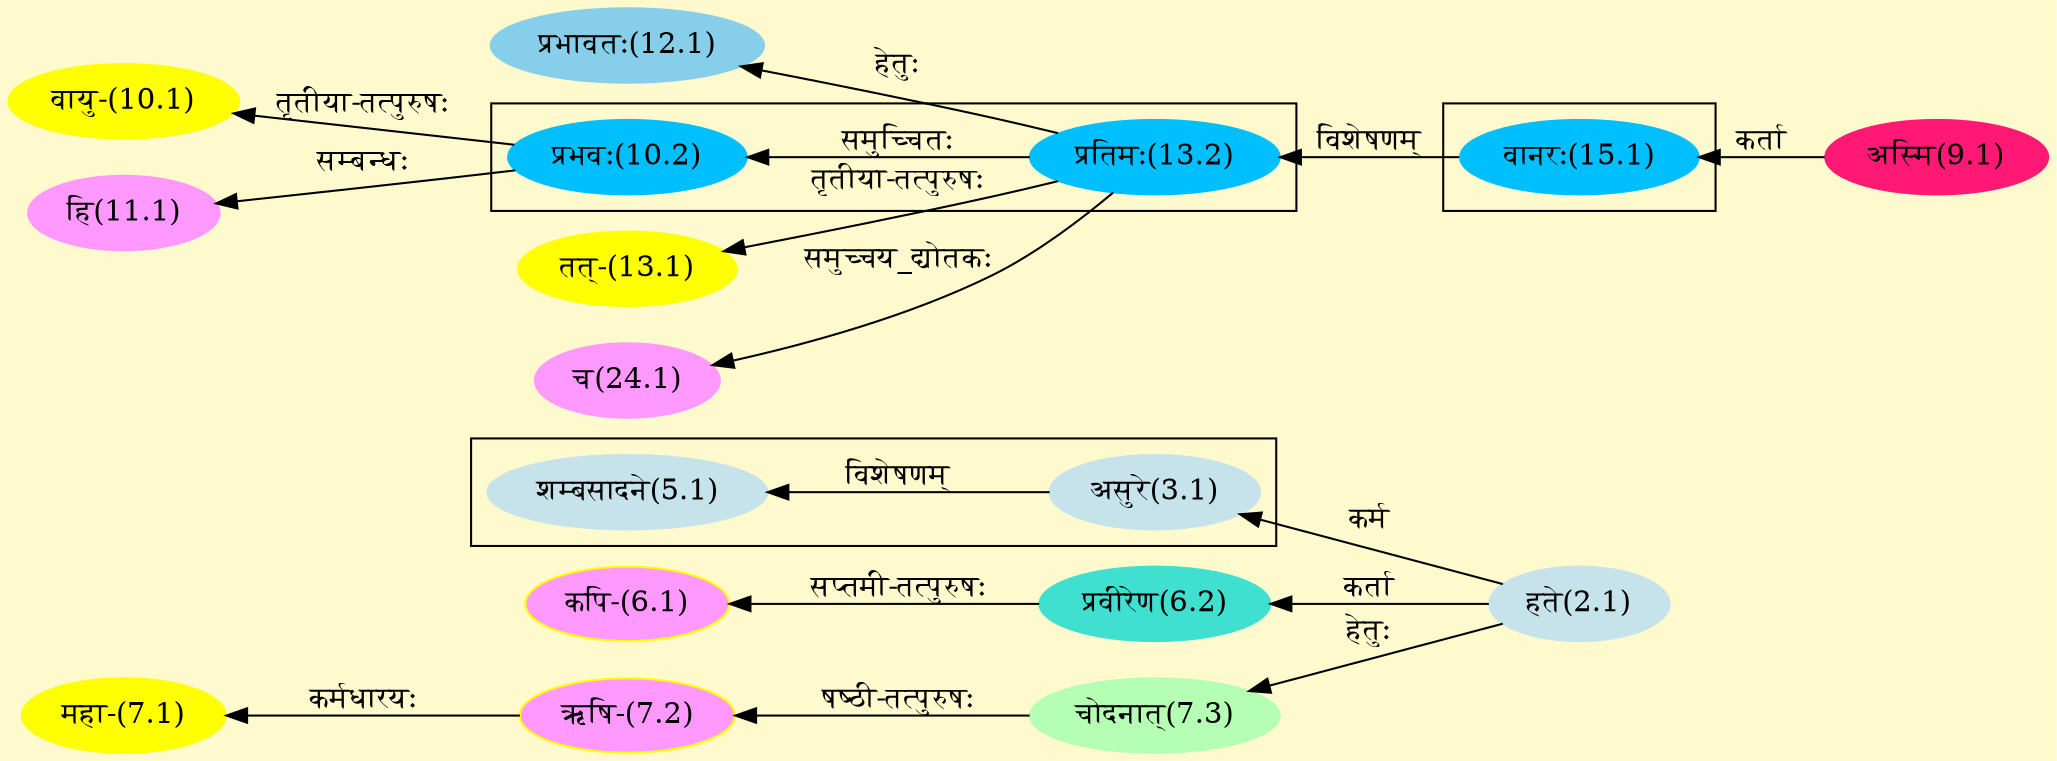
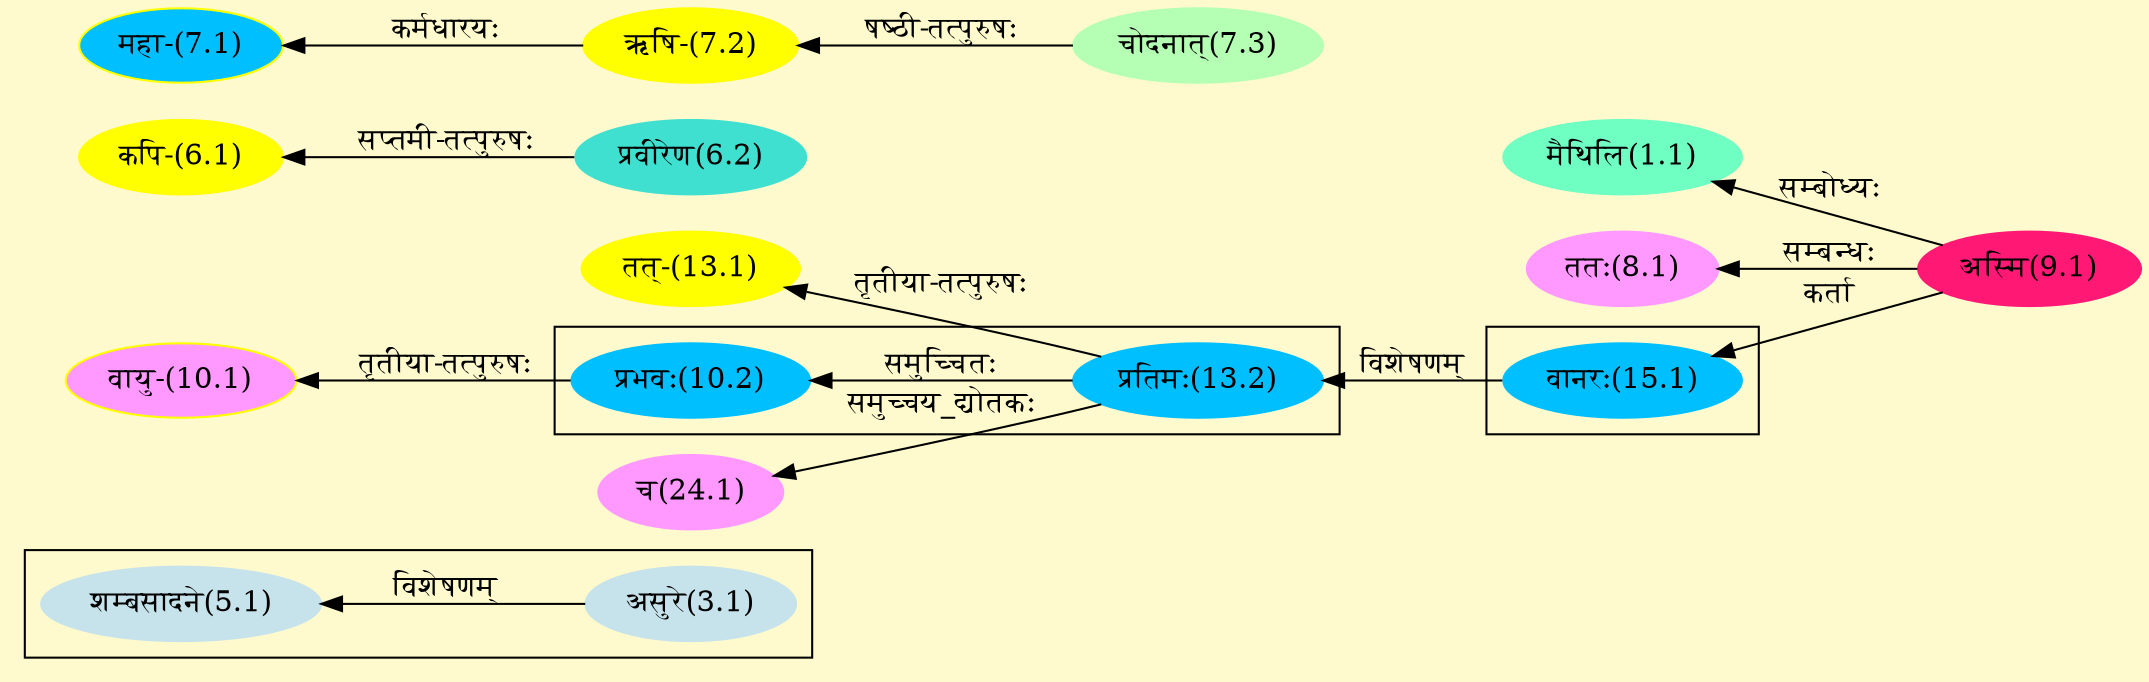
(627, 45) -> none
(124, 101) -> (181, 381)
none -> (1623, 157)
(124, 213) -> none
none -> (1623, 269)
(627, 604) -> (181, 157)
(1579, 604) -> none
(124, 716) -> (181, 45)
(627, 716) -> (691, 45)
